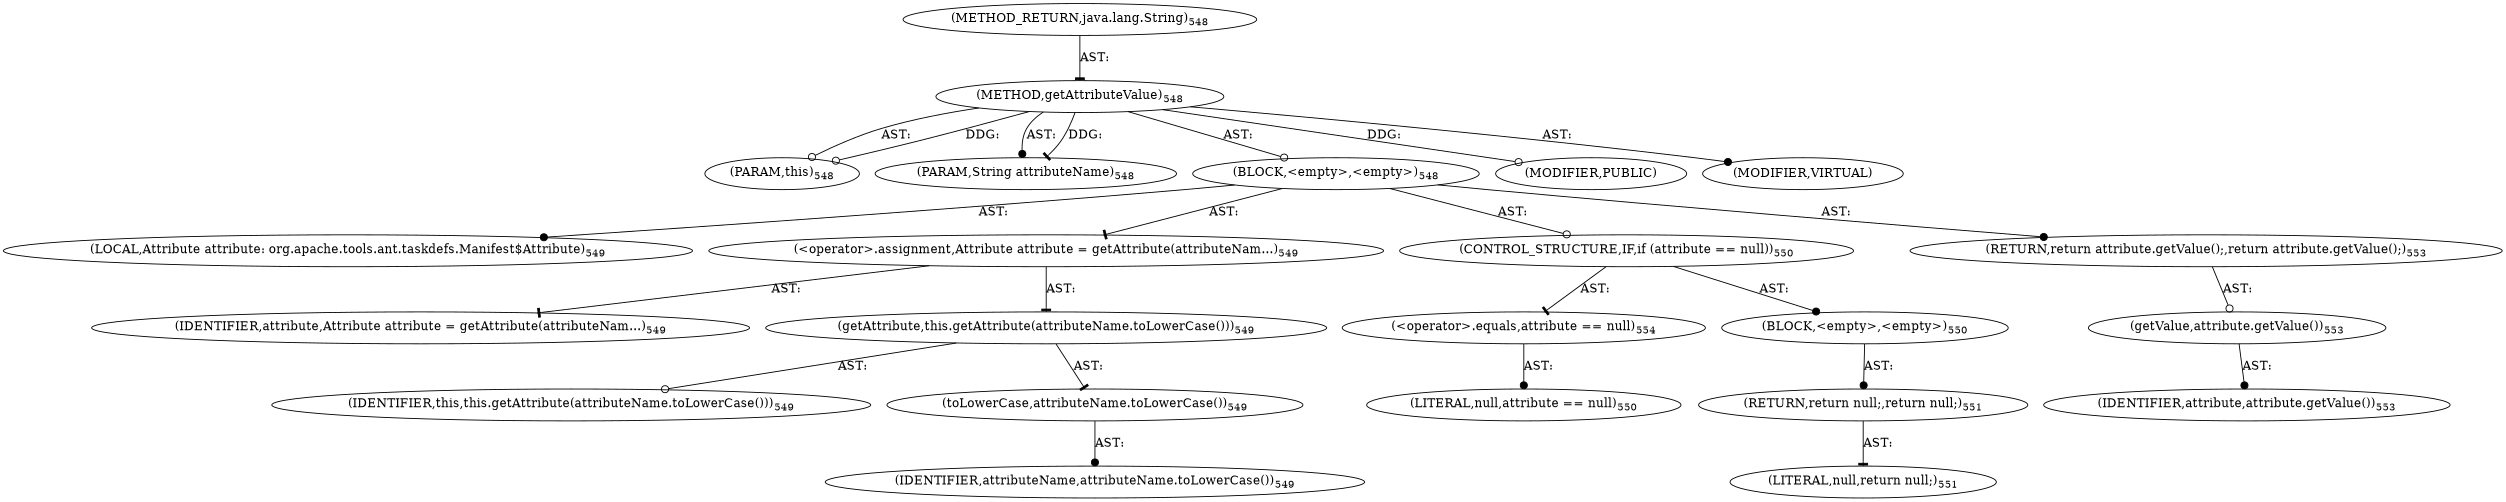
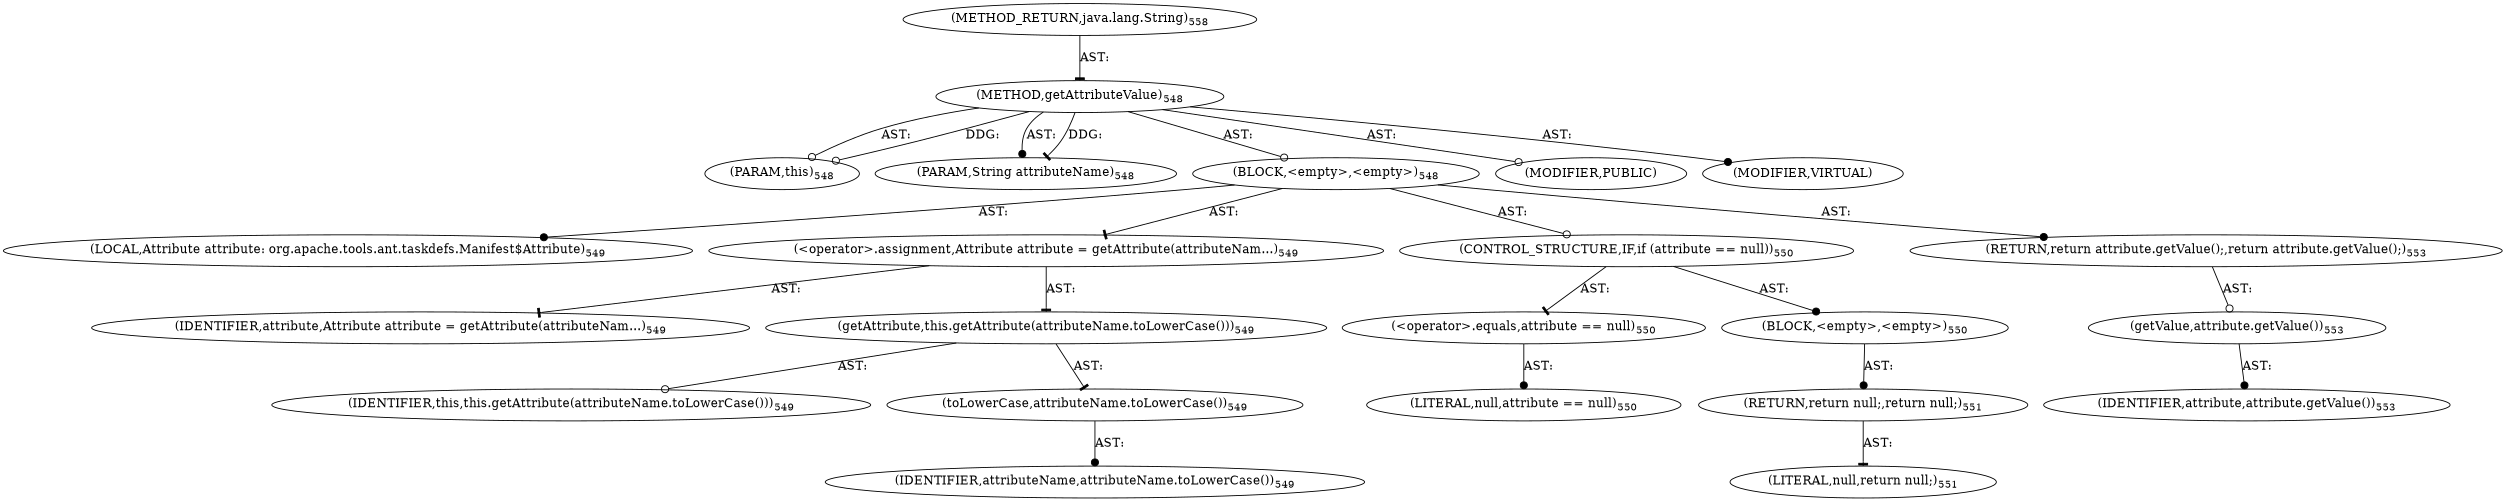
(1199, 18) -> (1199, 18)
(1386, 135) -> (1384, 135)
(1646, 327) -> (1646, 327)
